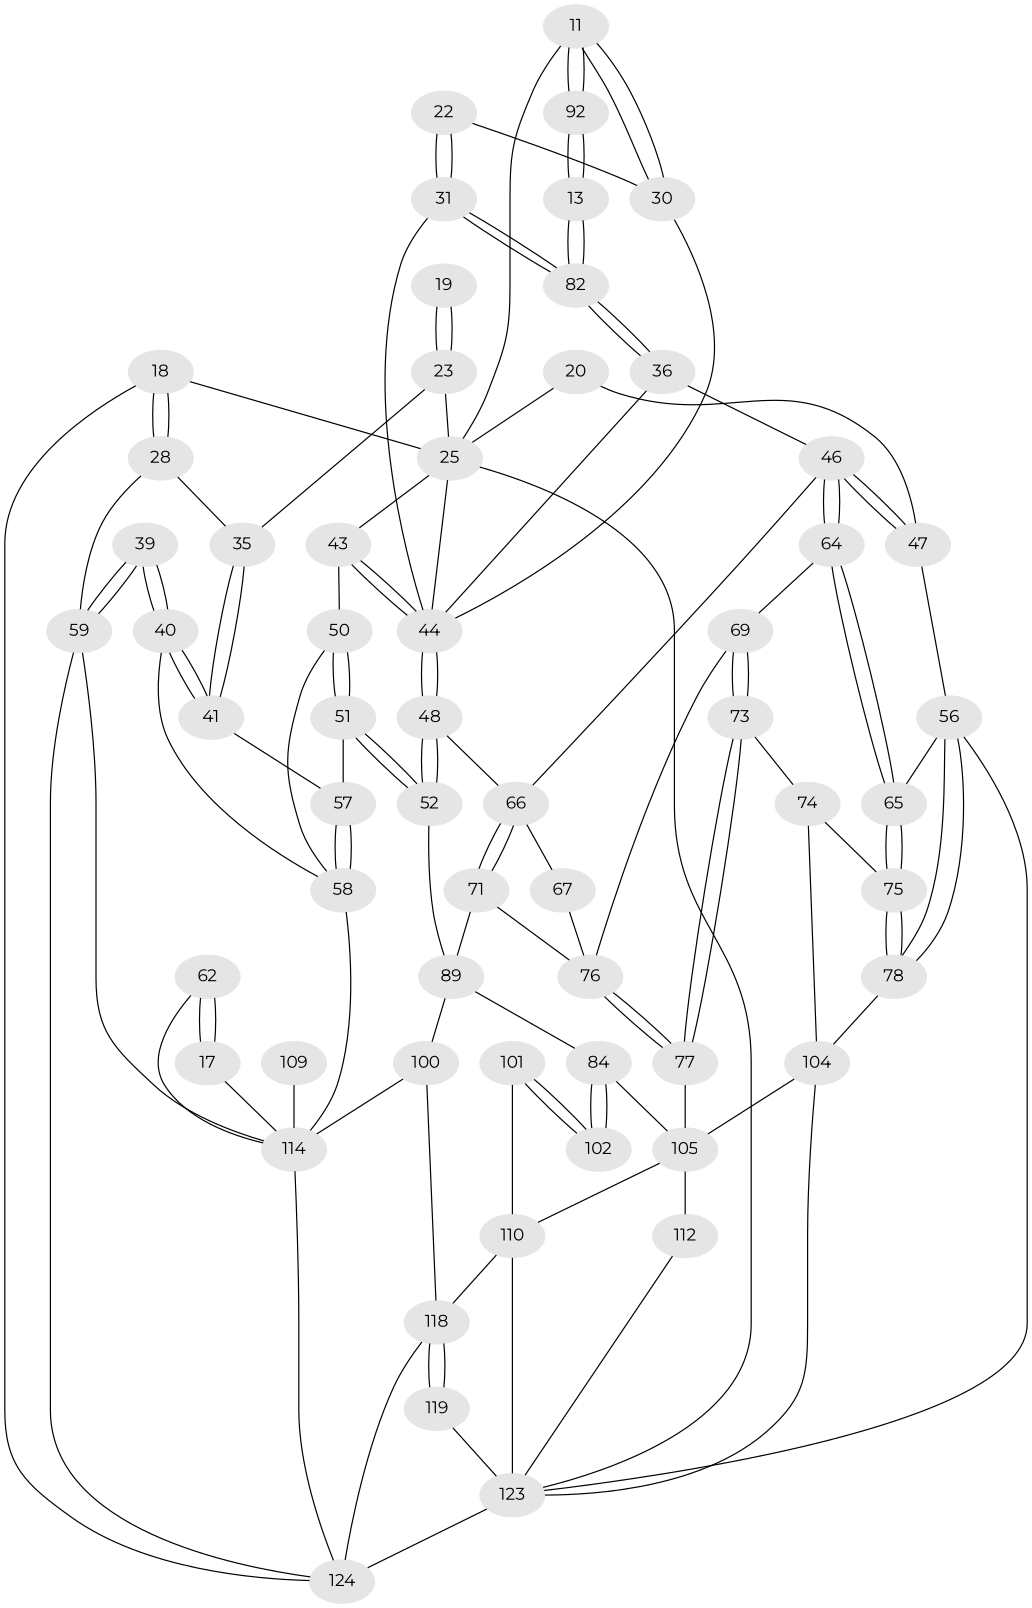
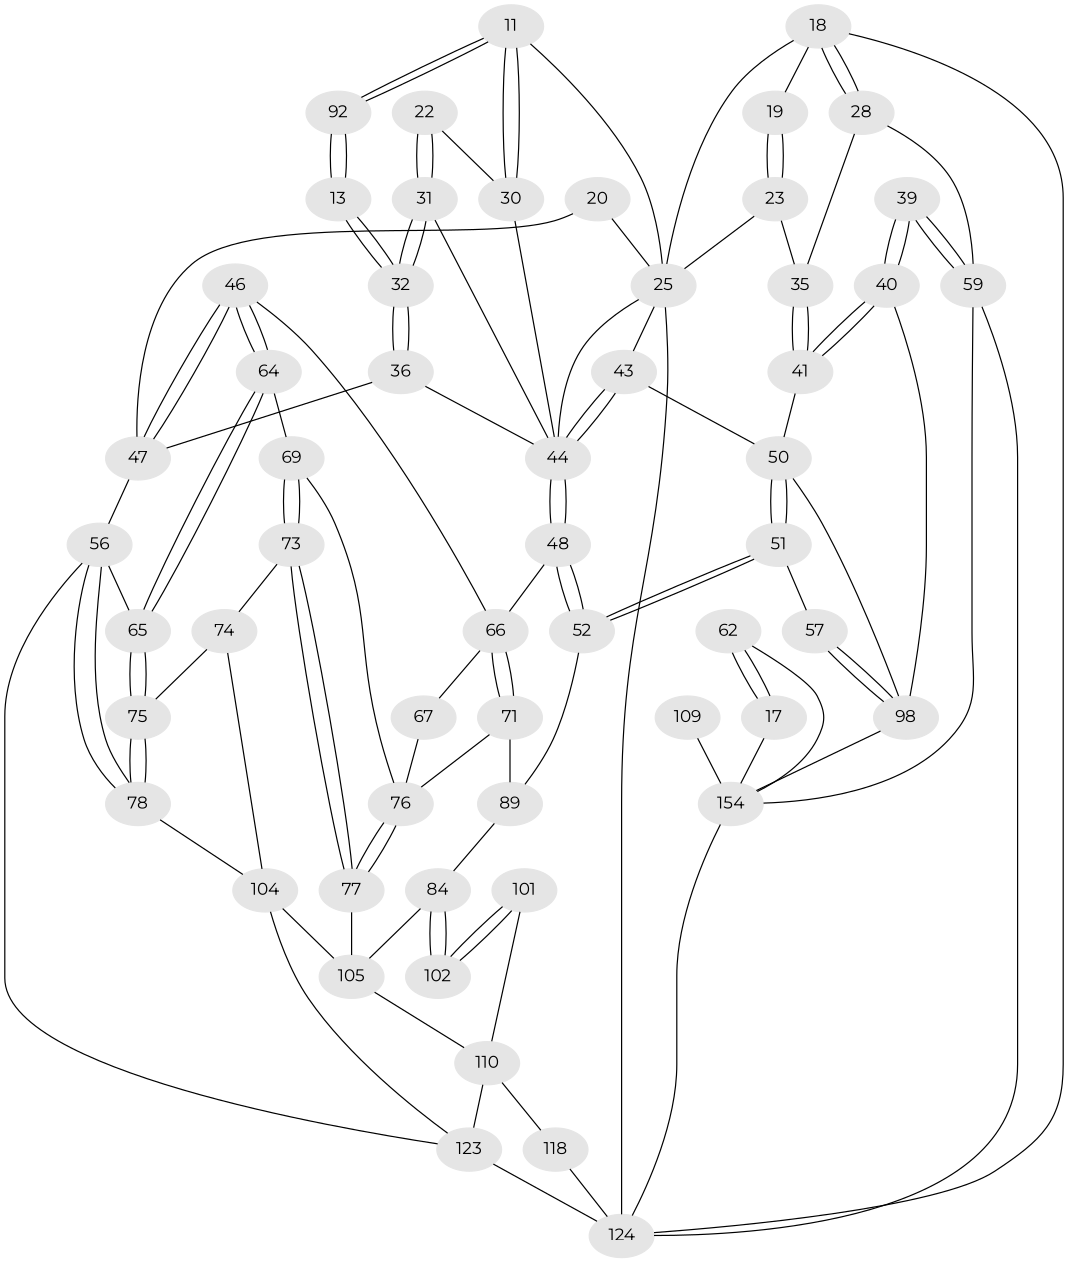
none -> (797, 70)
(576, 286) -> (401, 286)
(747, 415) -> (269, 415)
(277, 761) -> (790, 415)
(343, 890) -> (906, 718)
(735, 978) -> (623, 759)
(426, 1063) -> none
(294, 1150) -> (731, 804)
(685, 1236) -> none
(437, 1409) -> none
